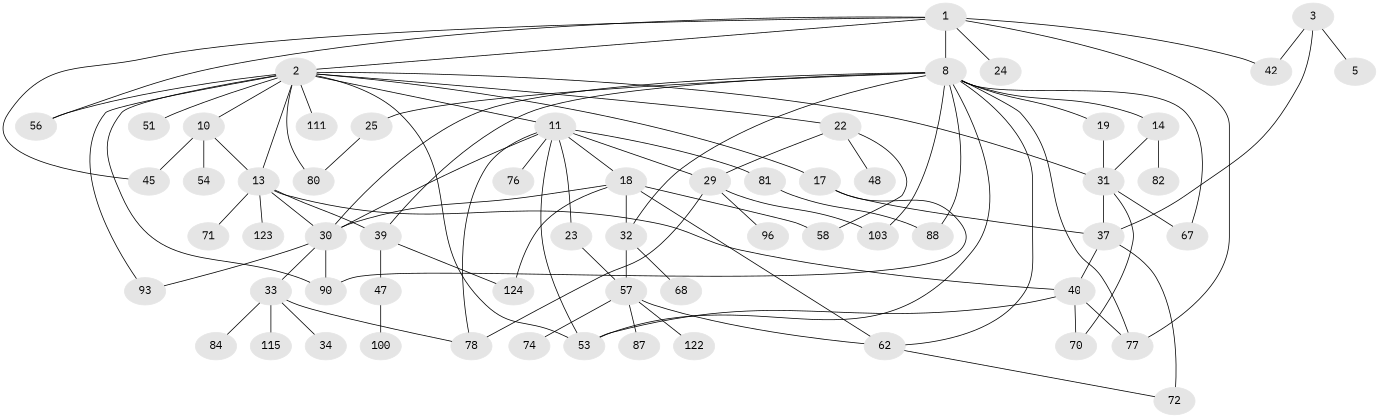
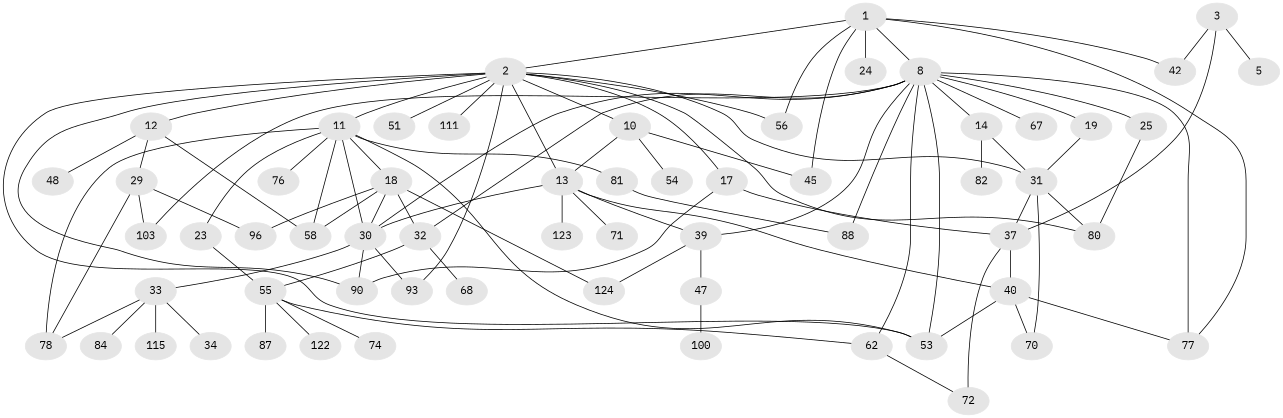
(841, 127) -> (151, 127)
(633, 154) -> (325, 181)
(1146, 209) -> (1065, 208)
(756, 264) -> (325, 206)
(626, 291) -> (266, 291)
